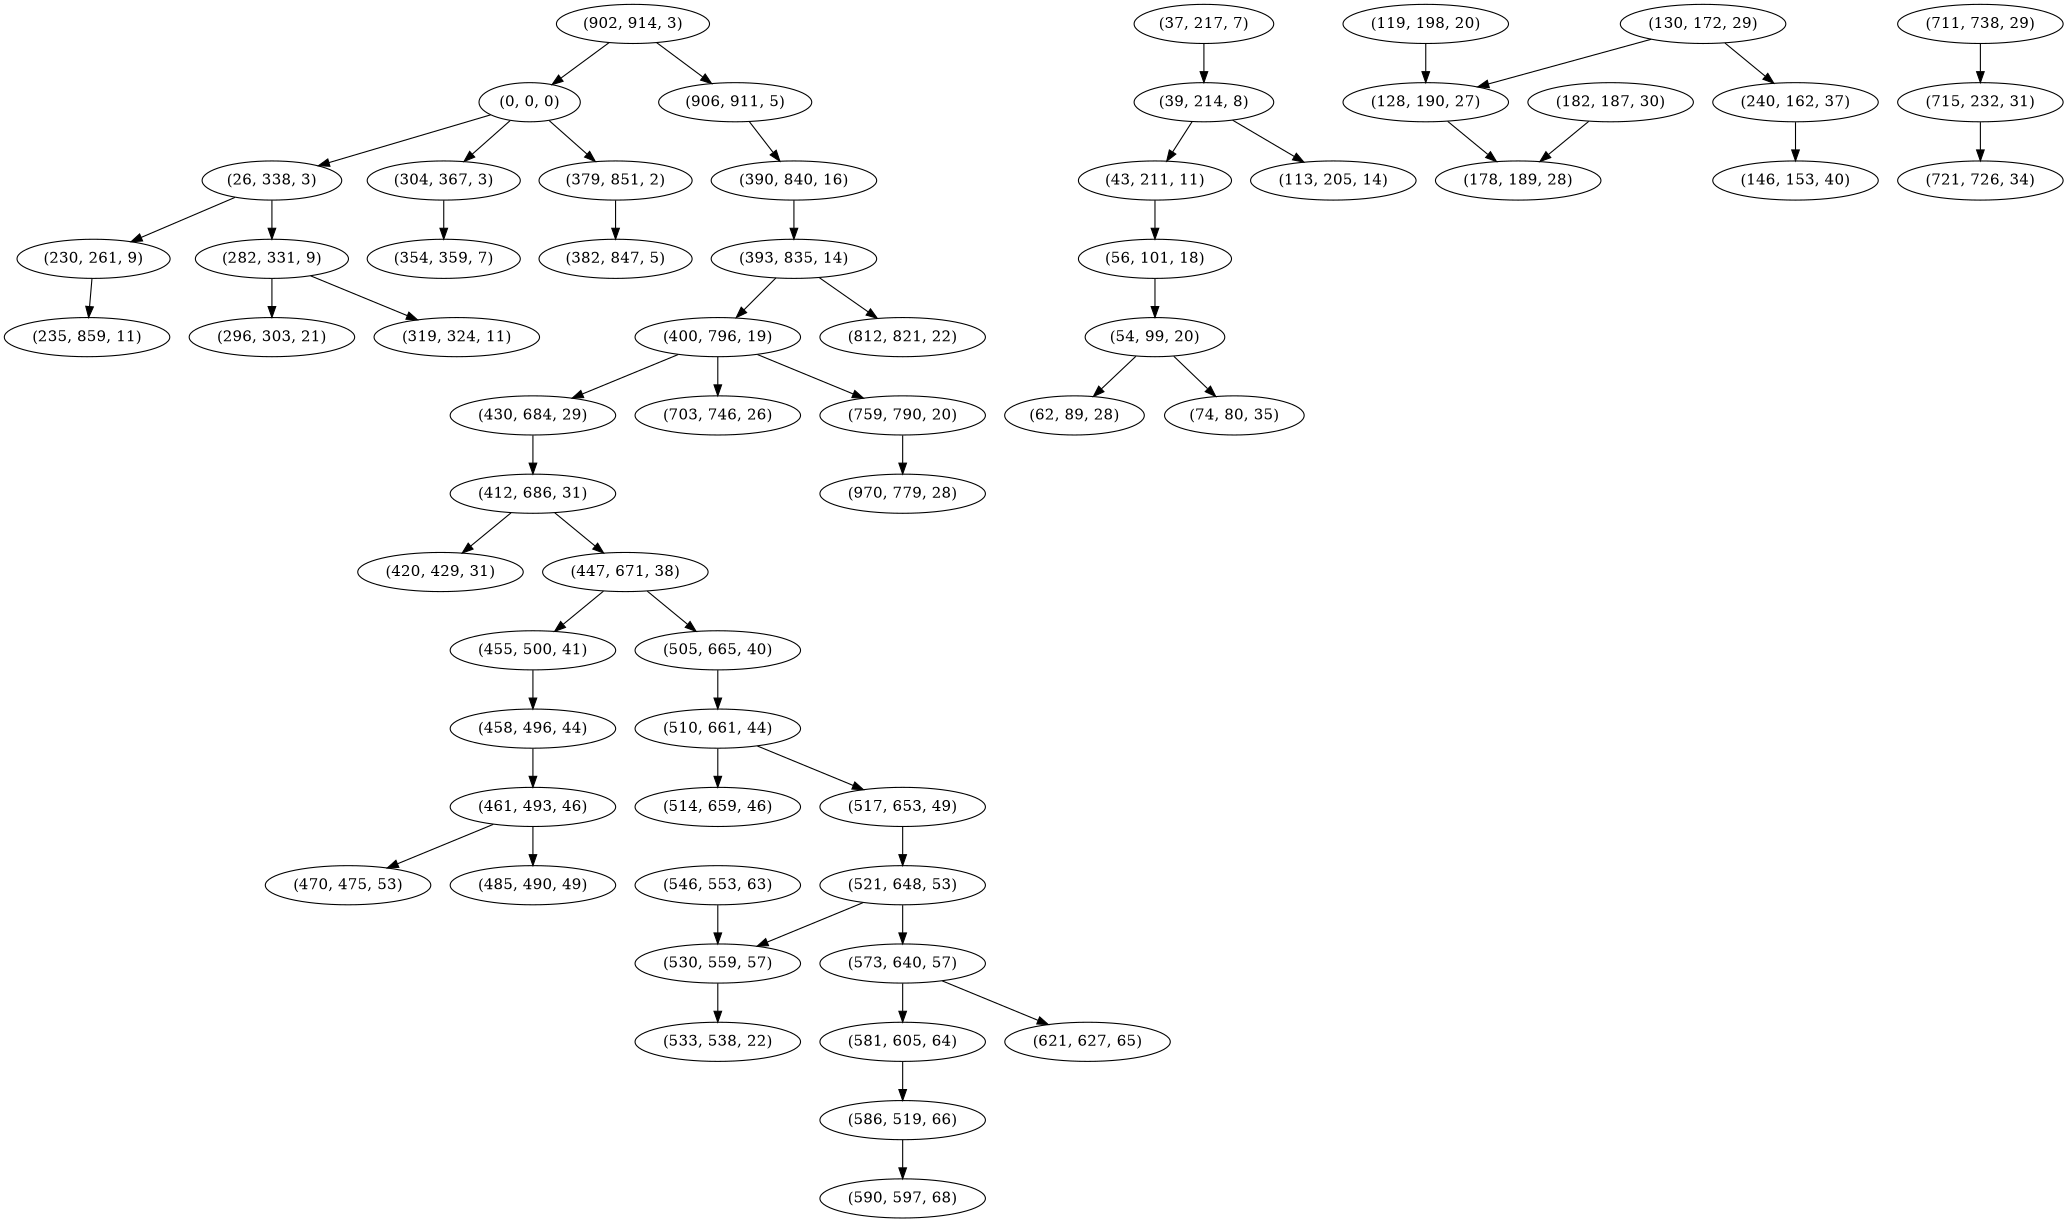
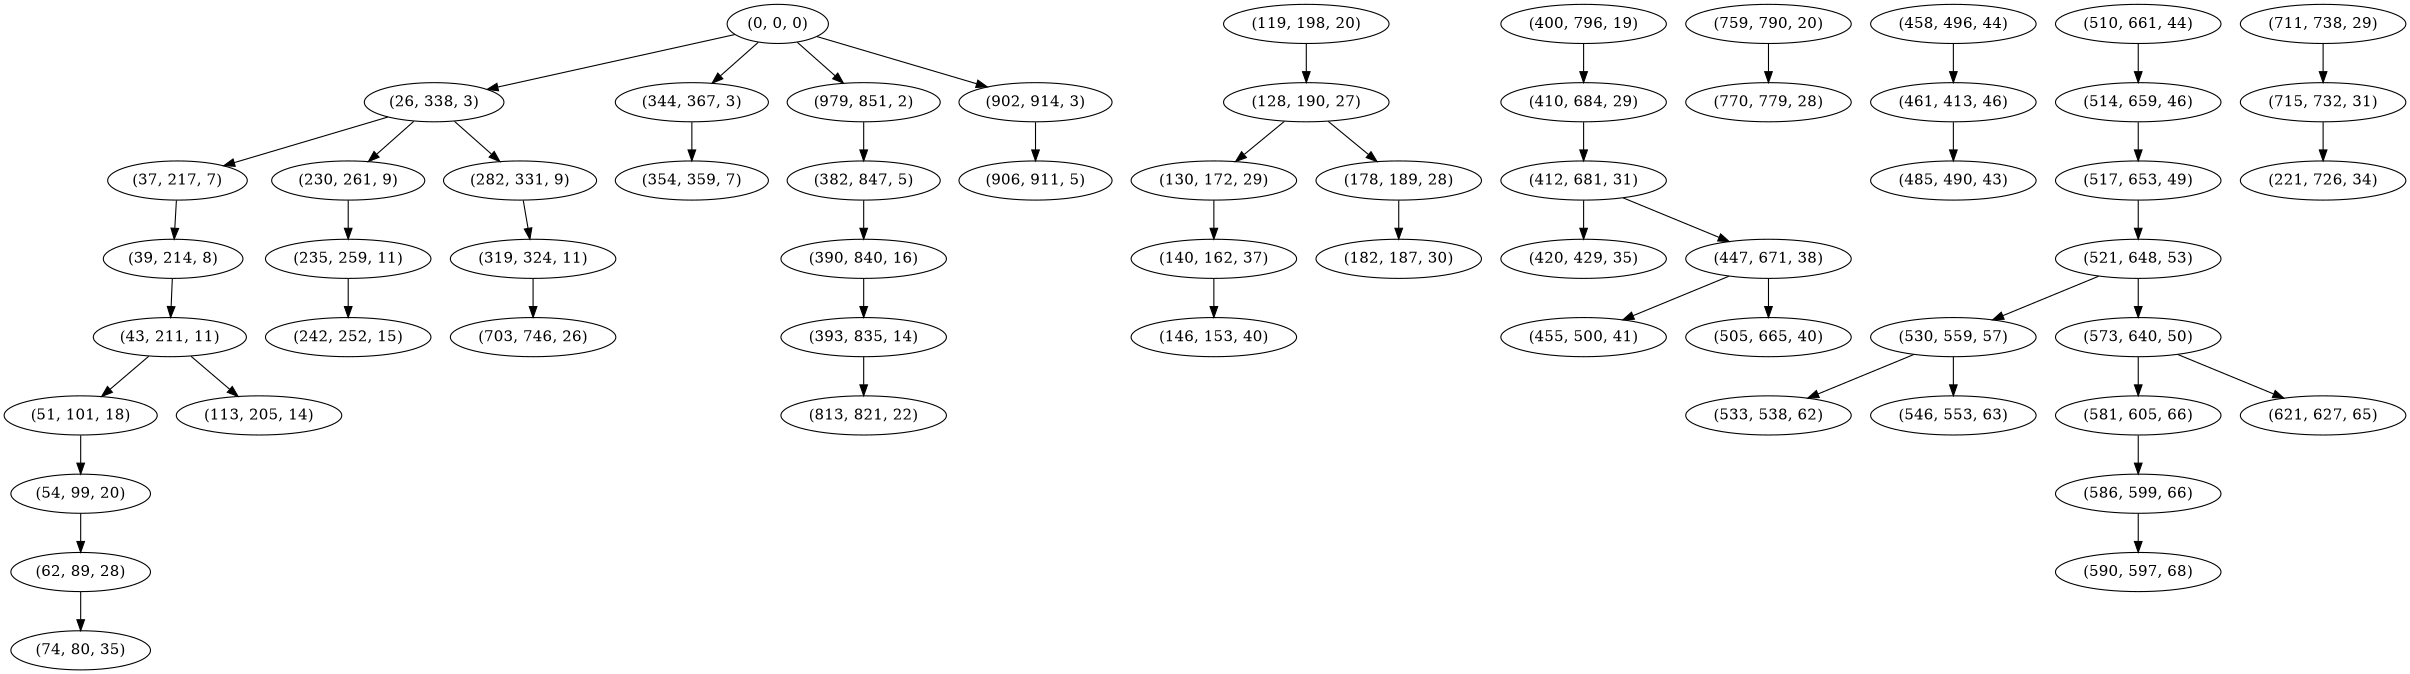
(585, 60) -> (897, 60)
(1570, 62) -> (1264, 138)
(1795, 102) -> (1214, 259)
(1980, 102) -> (2323, 102)
(761, 137) -> (864, 214)
(1264, 138) -> (210, 373)
(1569, 138) -> (1399, 214)
none -> (311, 140)
(444, 181) -> (692, 102)
(616, 181) -> (864, 102)
(1980, 181) -> (2323, 181)
(1155, 259) -> (81, 415)
(760, 294) -> none
(87, 337) -> (348, 259)
(272, 337) -> none
none -> (348, 337)
(903, 337) -> (864, 415)
(718, 371) -> (533, 293)
(1191, 372) -> (81, 606)
(805, 374) -> none
(533, 415) -> (1584, 102)
(533, 494) -> (1584, 181)
(903, 494) -> (1768, 102)
(440, 572) -> (1584, 259)
(533, 684) -> none
(718, 684) -> none
(805, 766) -> (2138, 136)
(533, 807) -> (1953, 102)
(348, 885) -> none
(533, 885) -> (1953, 181)
(718, 919) -> (1953, 371)
(903, 964) -> (2138, 337)
(718, 1042) -> (1768, 415)
(903, 1042) -> (2138, 415)
(903, 1120) -> (2138, 494)
